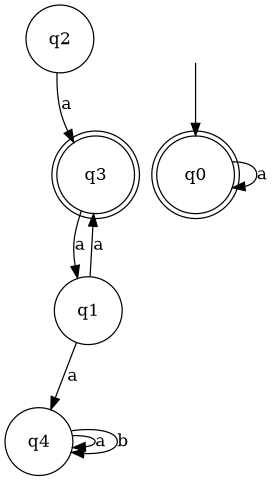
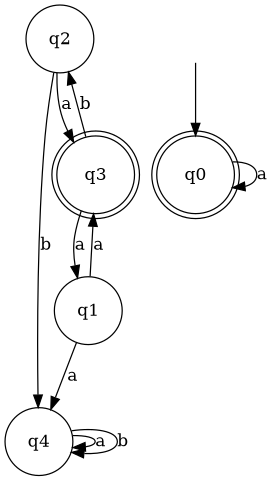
none -> (79, 110)
none -> (39, 233)
